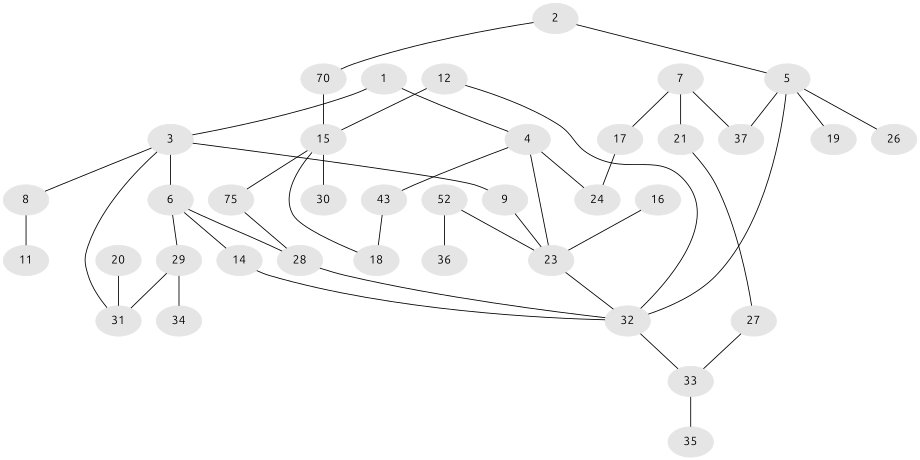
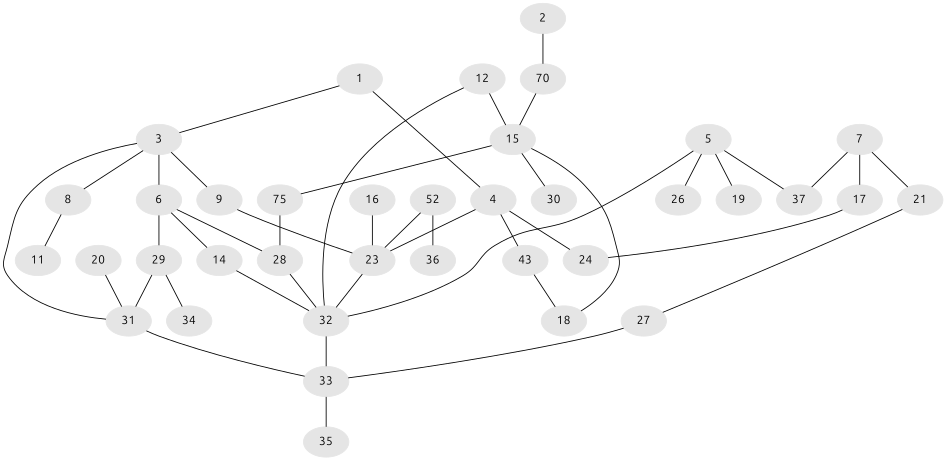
(671, 49) -> none
none -> (225, 357)
